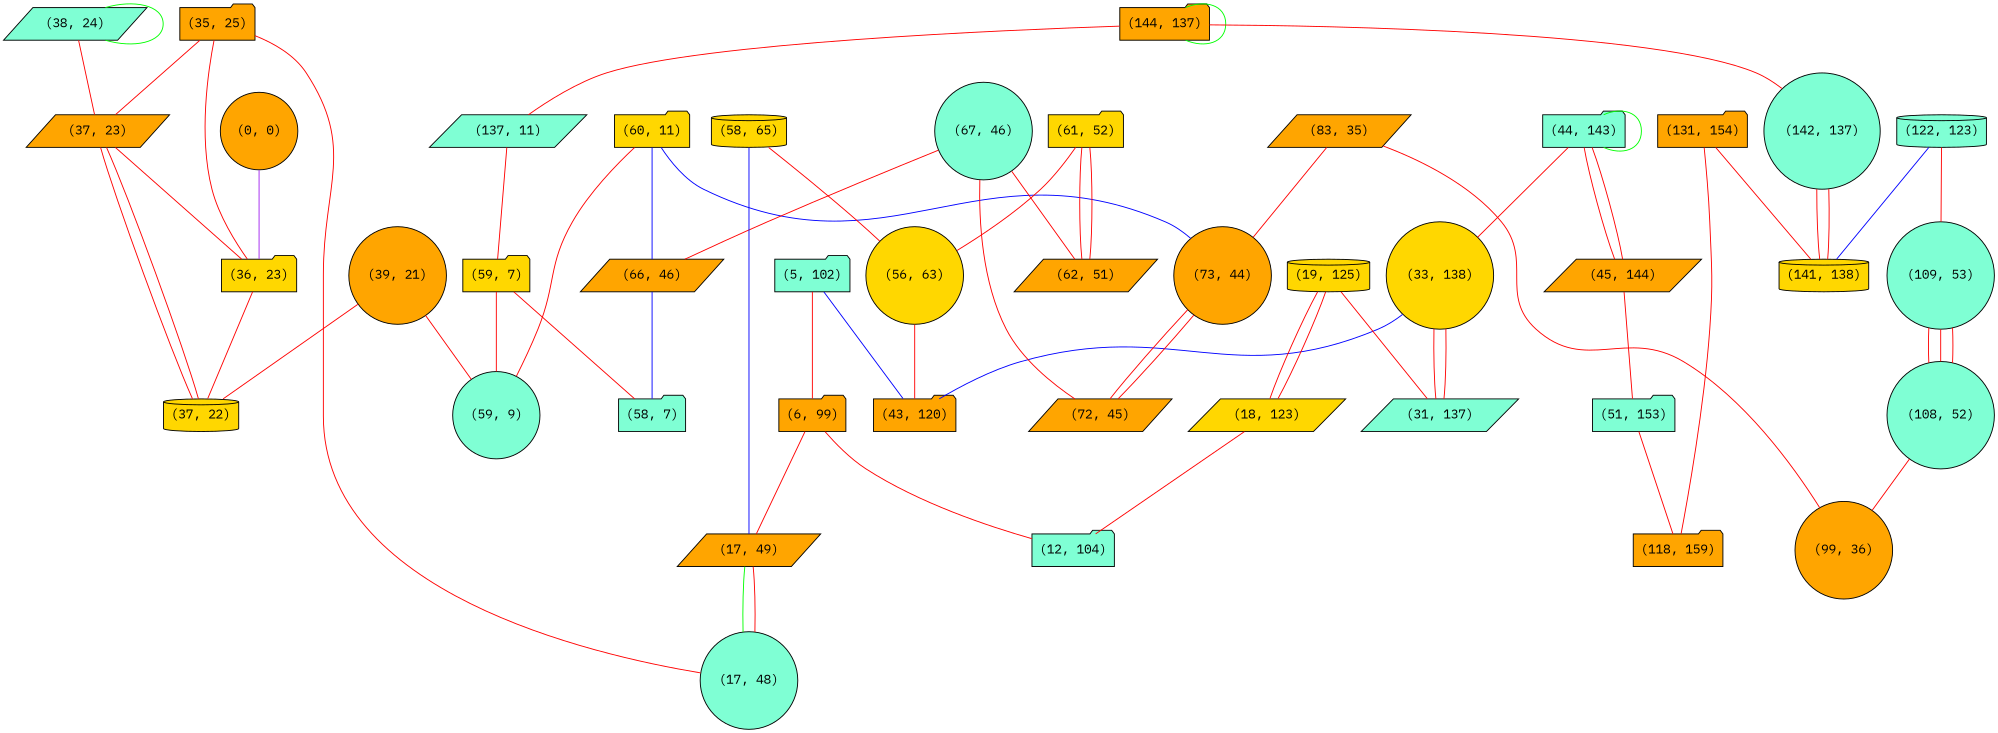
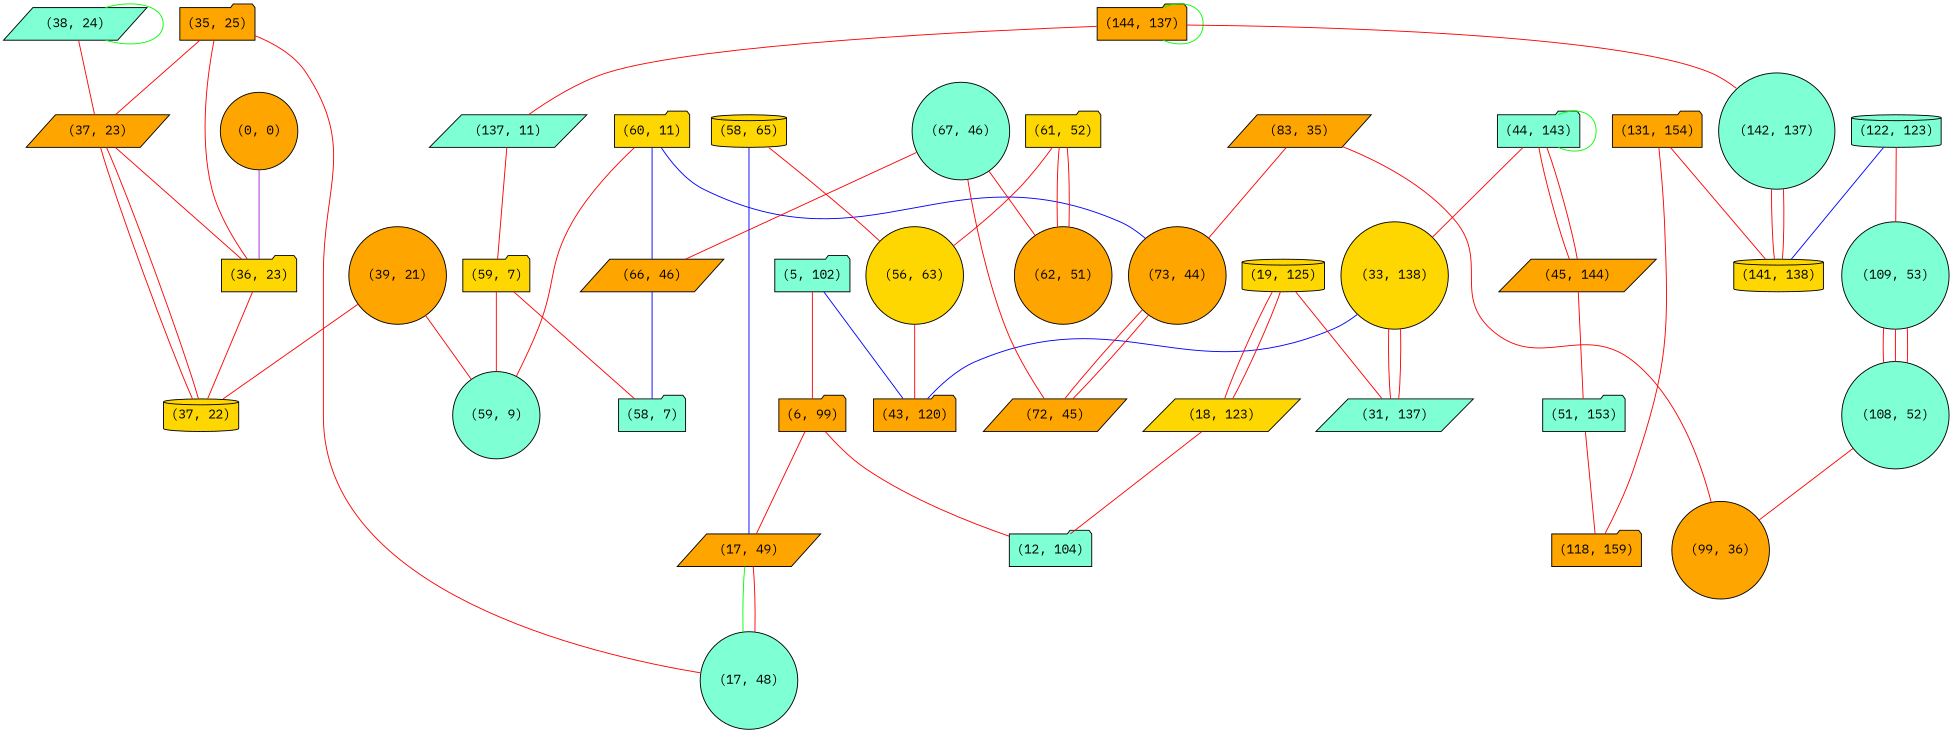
(1086, 275) -> (1063, 275)
